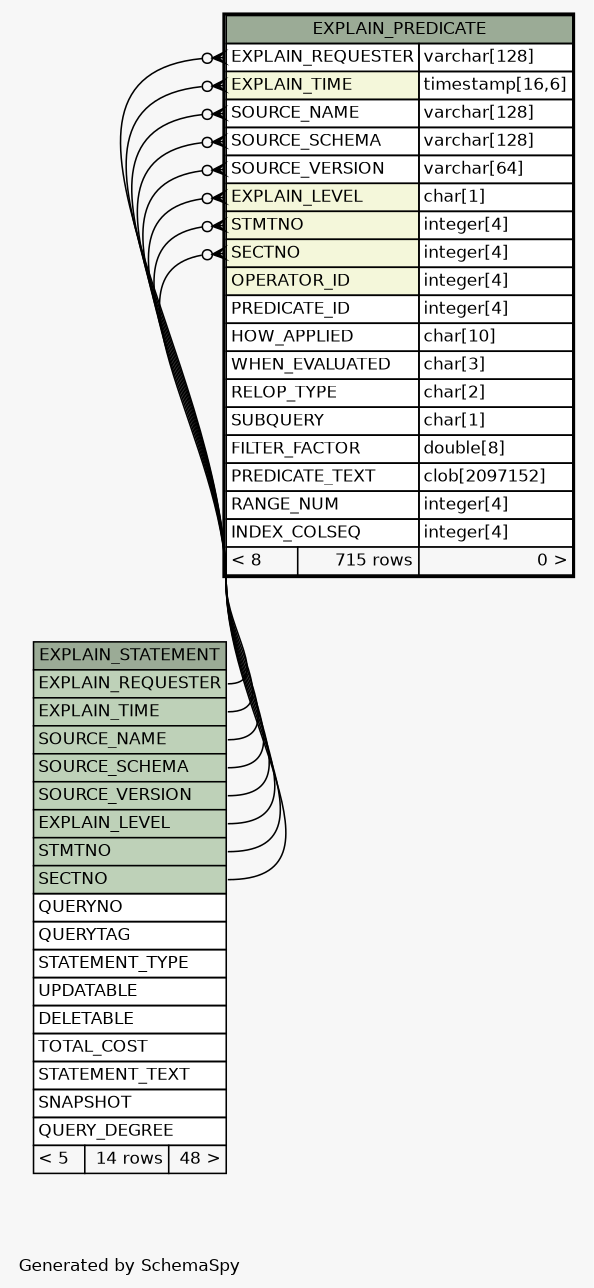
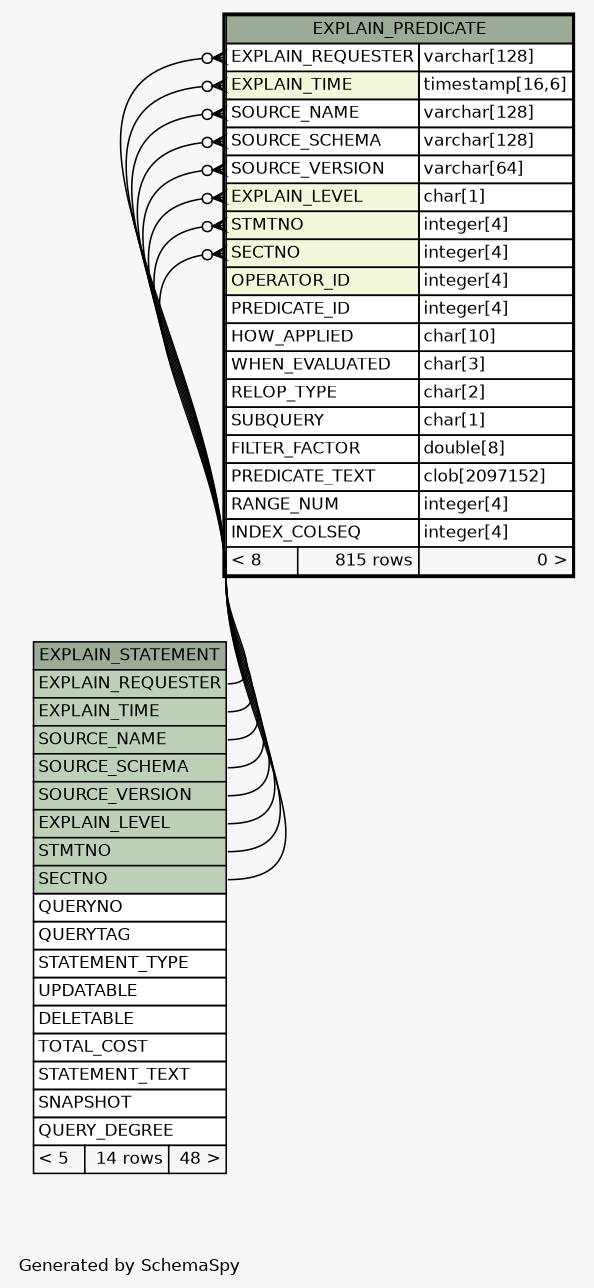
(375, 560) -> (375, 560)
